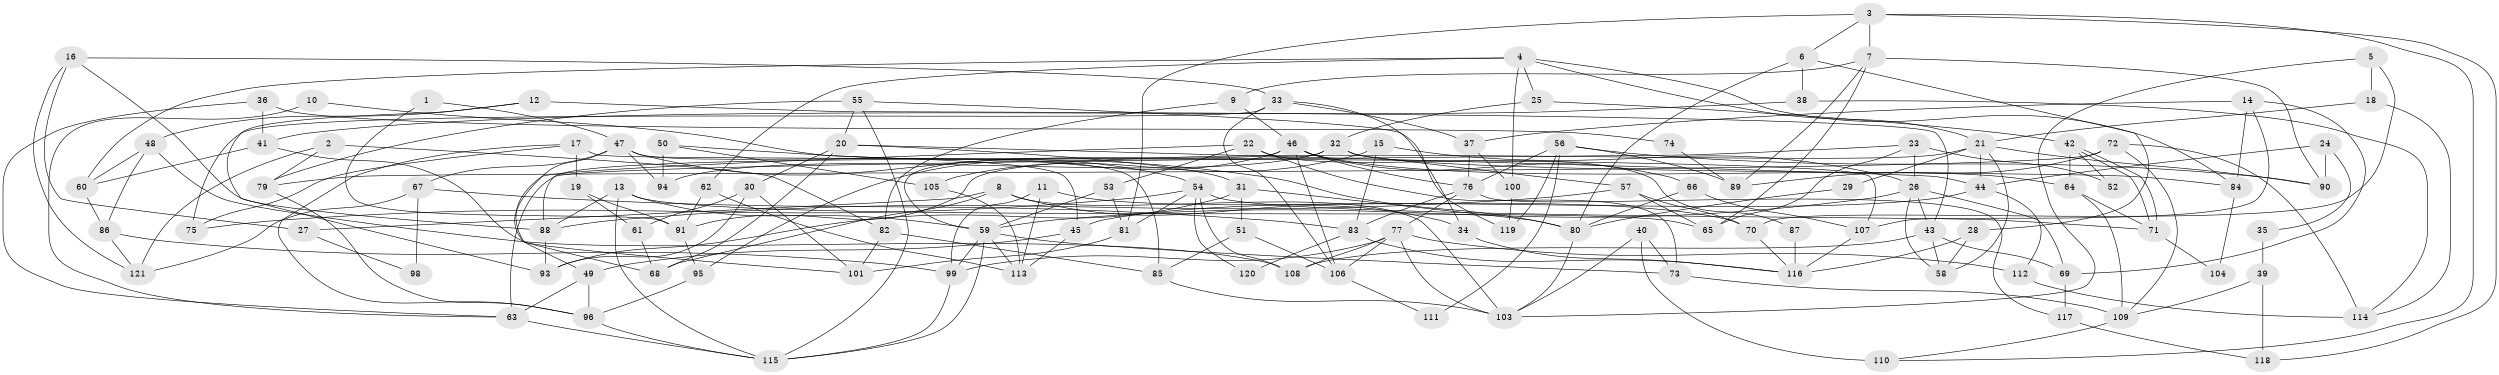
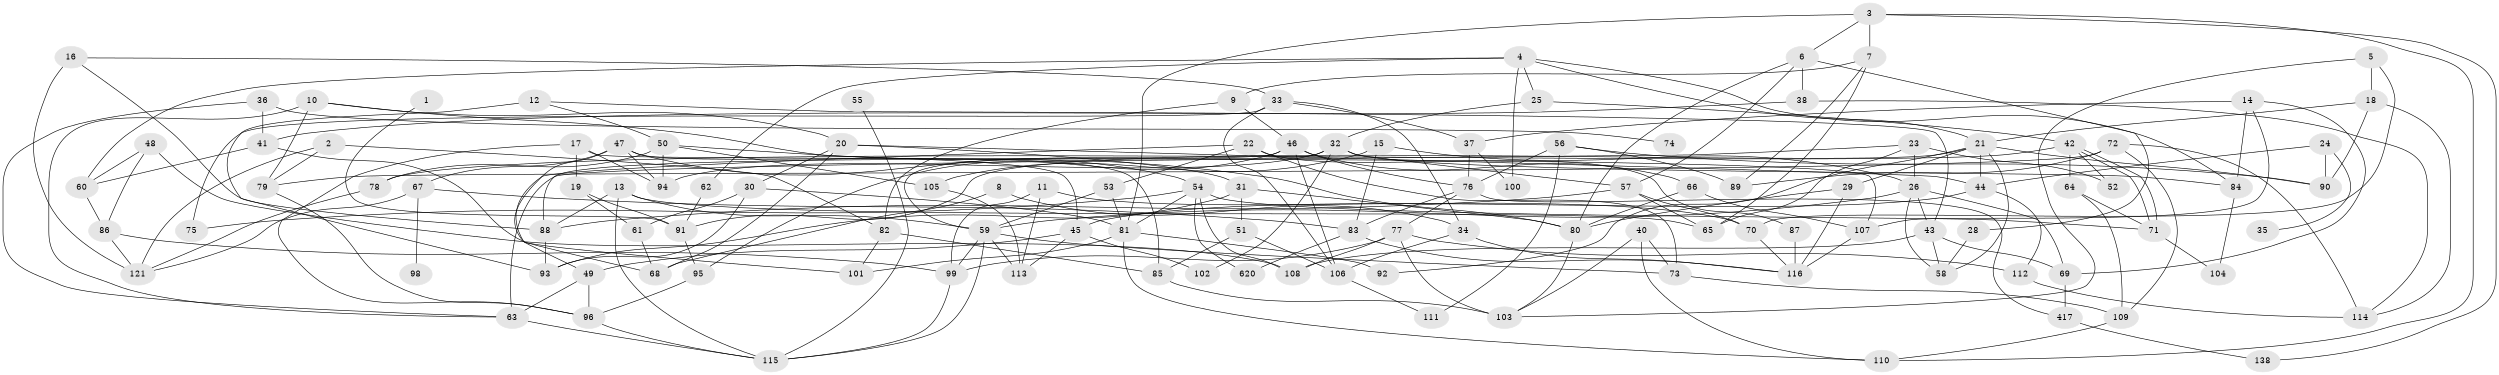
(2130, 69) -> (2352, 146)
(514, 113) -> none
(612, 113) -> (290, 145)
(296, 117) -> (603, 120)
(850, 122) -> (579, 114)
none -> (1723, 132)
(442, 159) -> (620, 166)
(1703, 166) -> none
(1679, 174) -> none
none -> (375, 187)
(1274, 202) -> none
(304, 231) -> none
(1508, 231) -> none
(812, 238) -> (931, 200)
(852, 239) -> none
(1371, 251) -> (1414, 246)
(1880, 260) -> (1823, 231)
none -> (1203, 274)
(1248, 274) -> (1248, 274)
none -> (1383, 274)
(2263, 274) -> none
(2065, 318) -> (2065, 318)
none -> (1474, 340)
(2263, 361) -> (2263, 361)
